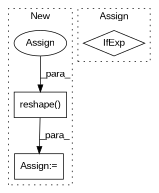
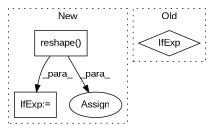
(114, 17) -> (169, 17)
(40, 70) -> (77, 71)
(39, 166) -> (35, 105)
